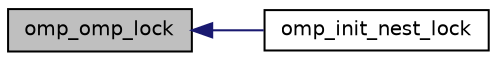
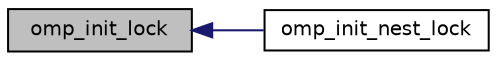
(100, 30) -> (100, 30)
